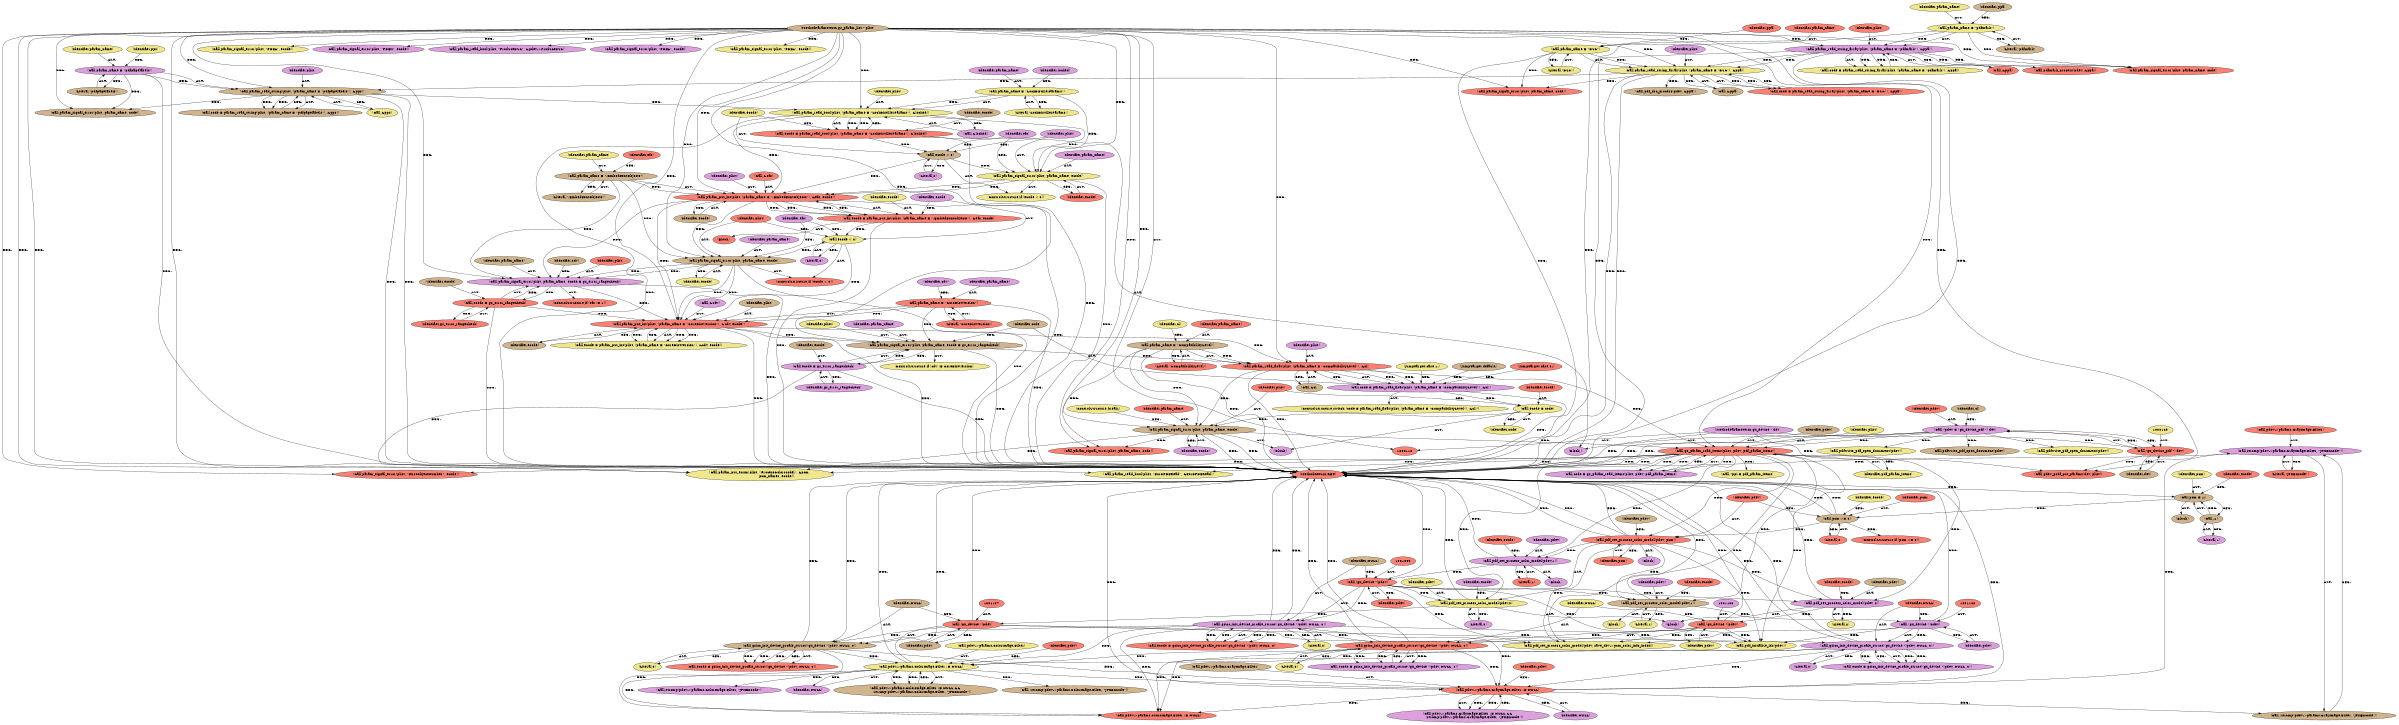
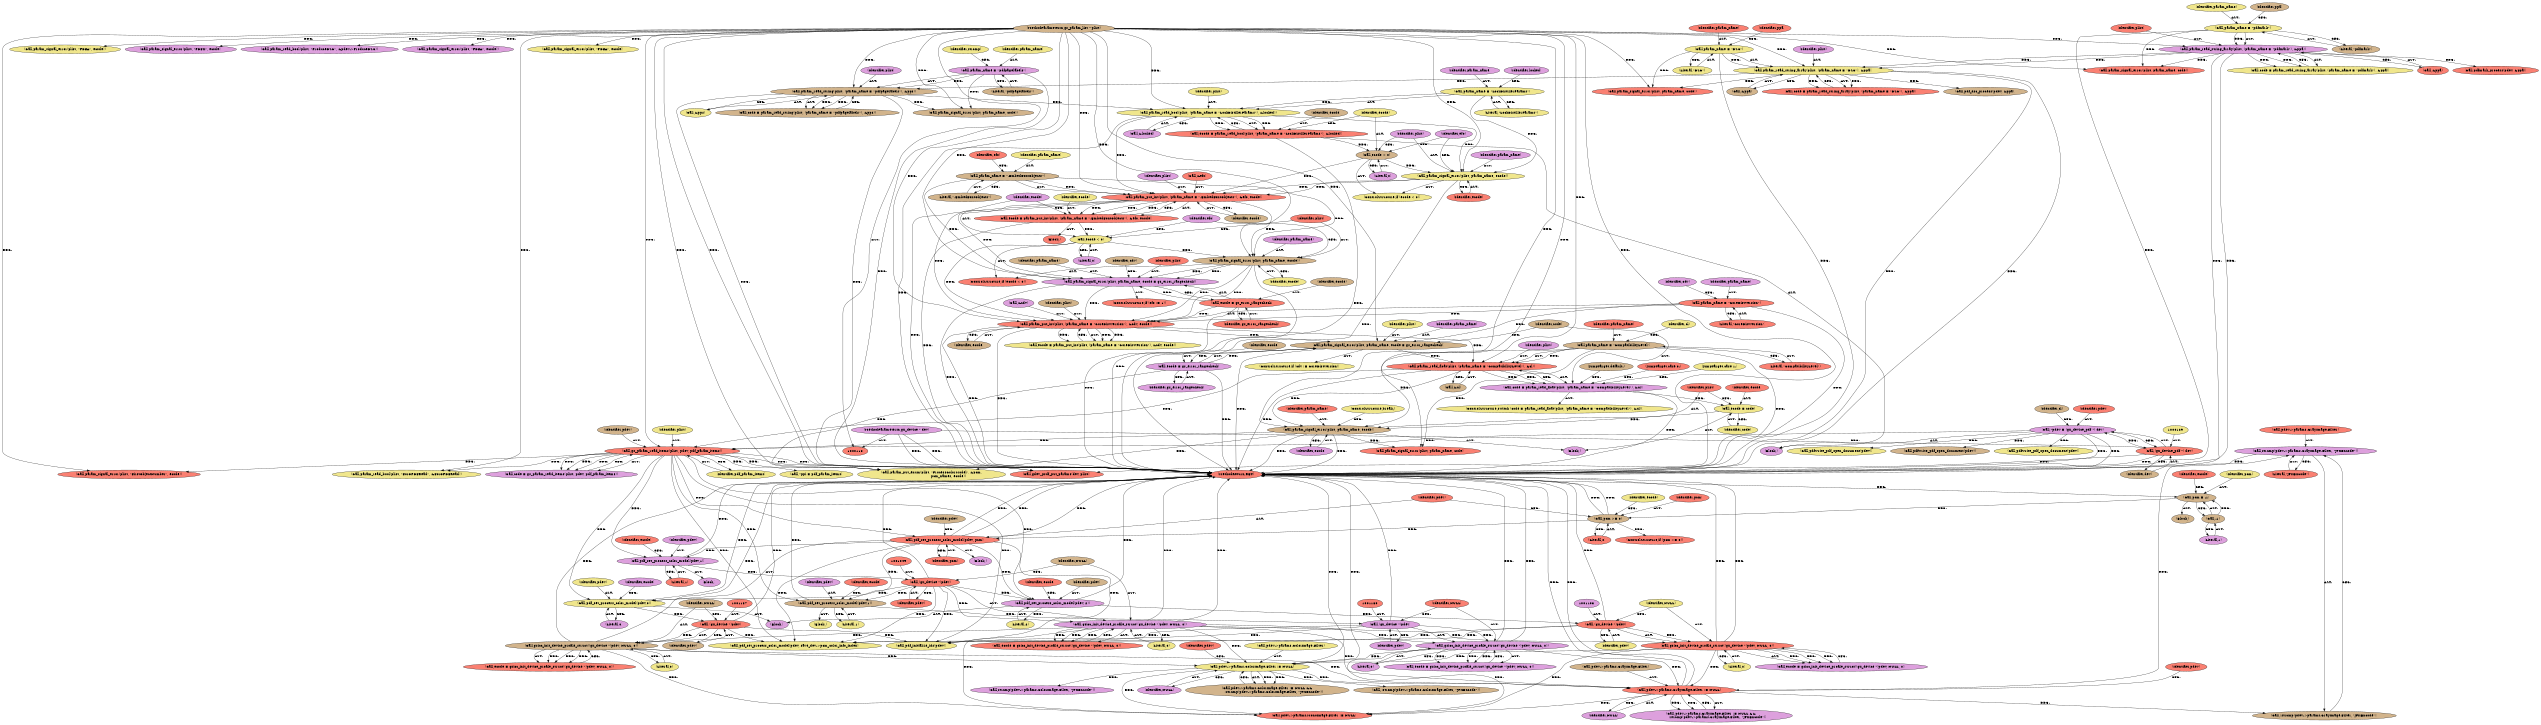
(146, 49) -> (966, 49)
none -> (1712, 471)
